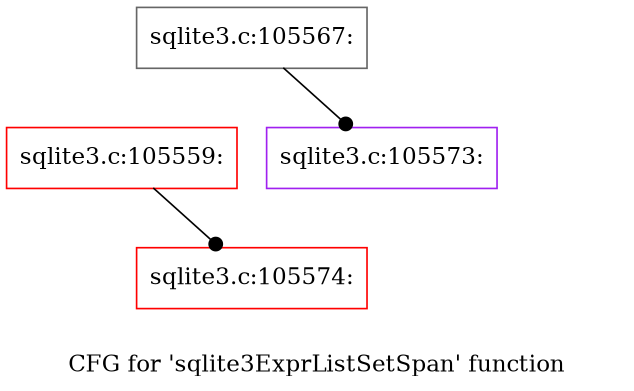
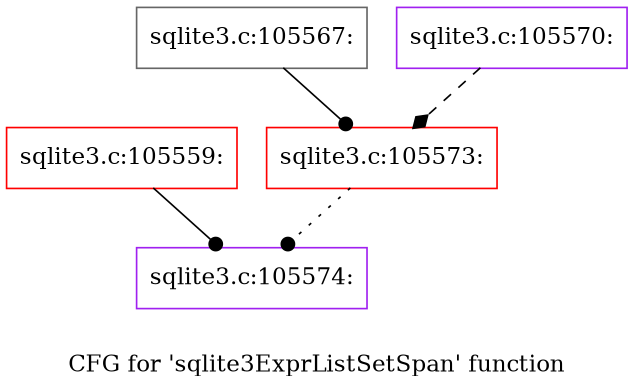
none -> (512, 38)
(382, 158) -> (382, 158)
none -> (322, 214)
(252, 278) -> (252, 278)
